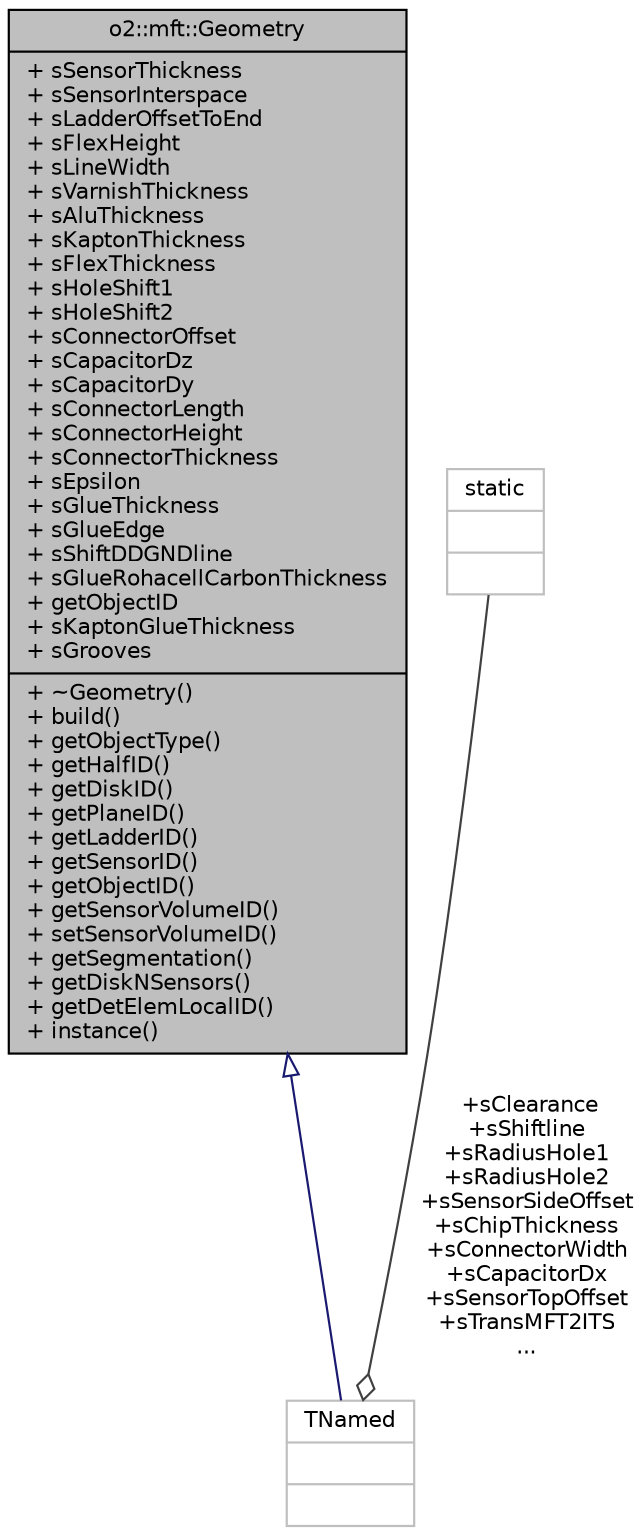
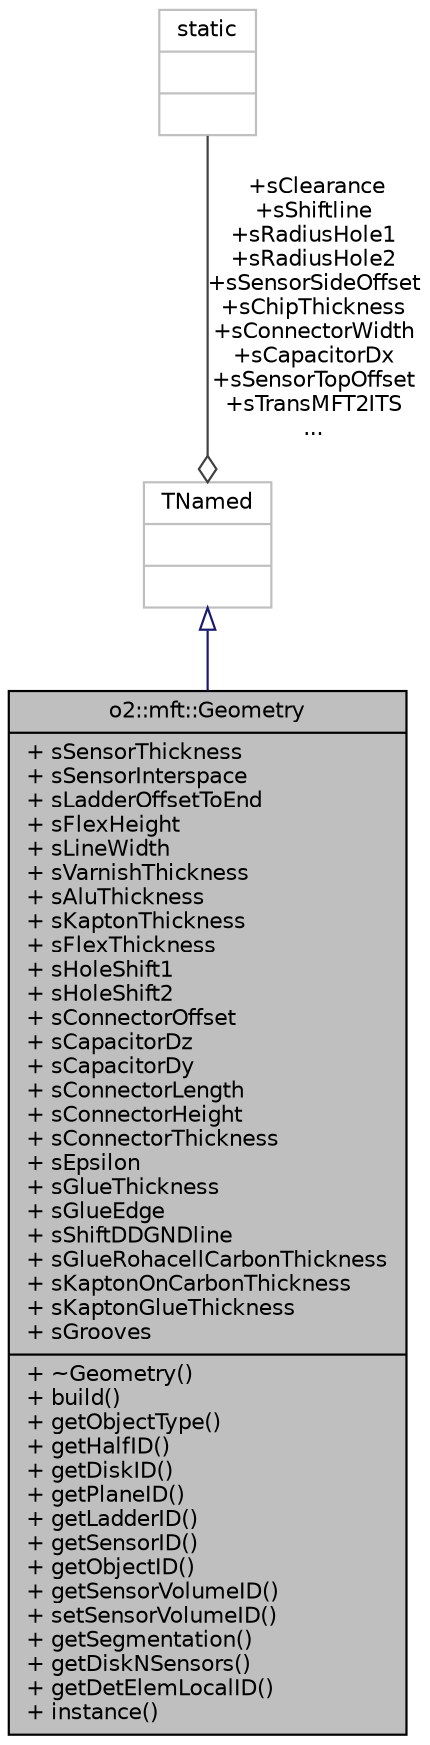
(103, 603) -> (189, 1284)
(316, 1238) -> (208, 660)
